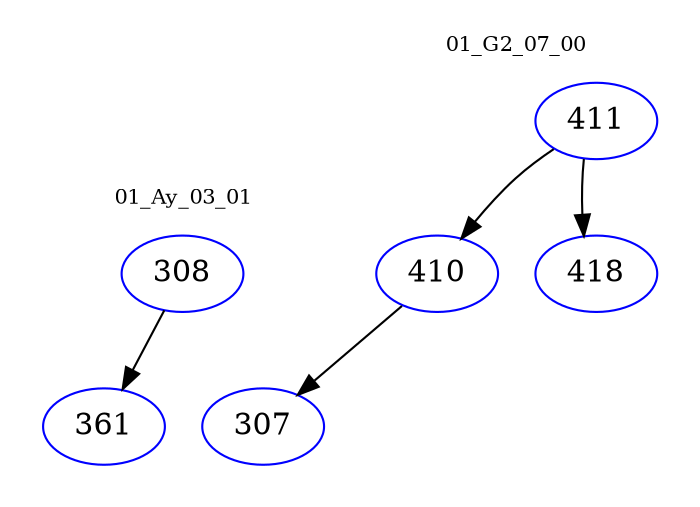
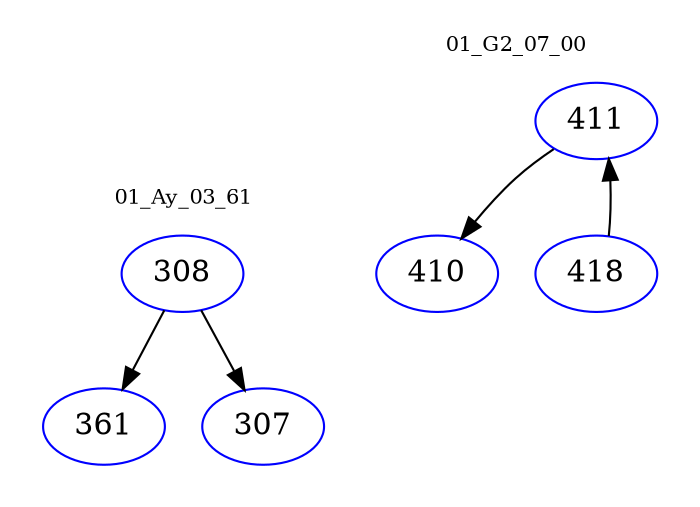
(582, 187) -> (611, 208)
(184, 198) -> (184, 198)
(358, 343) -> (218, 341)
